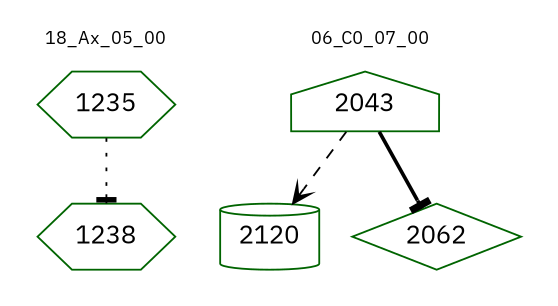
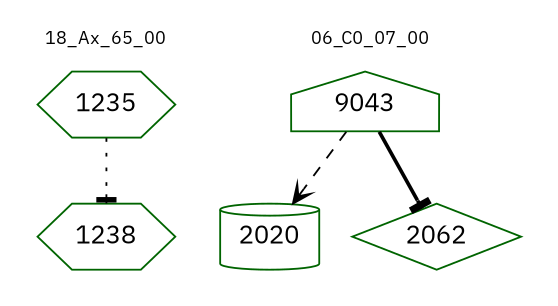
(106, 39) -> (106, 39)
(365, 105) -> (365, 105)
(270, 237) -> (270, 237)
